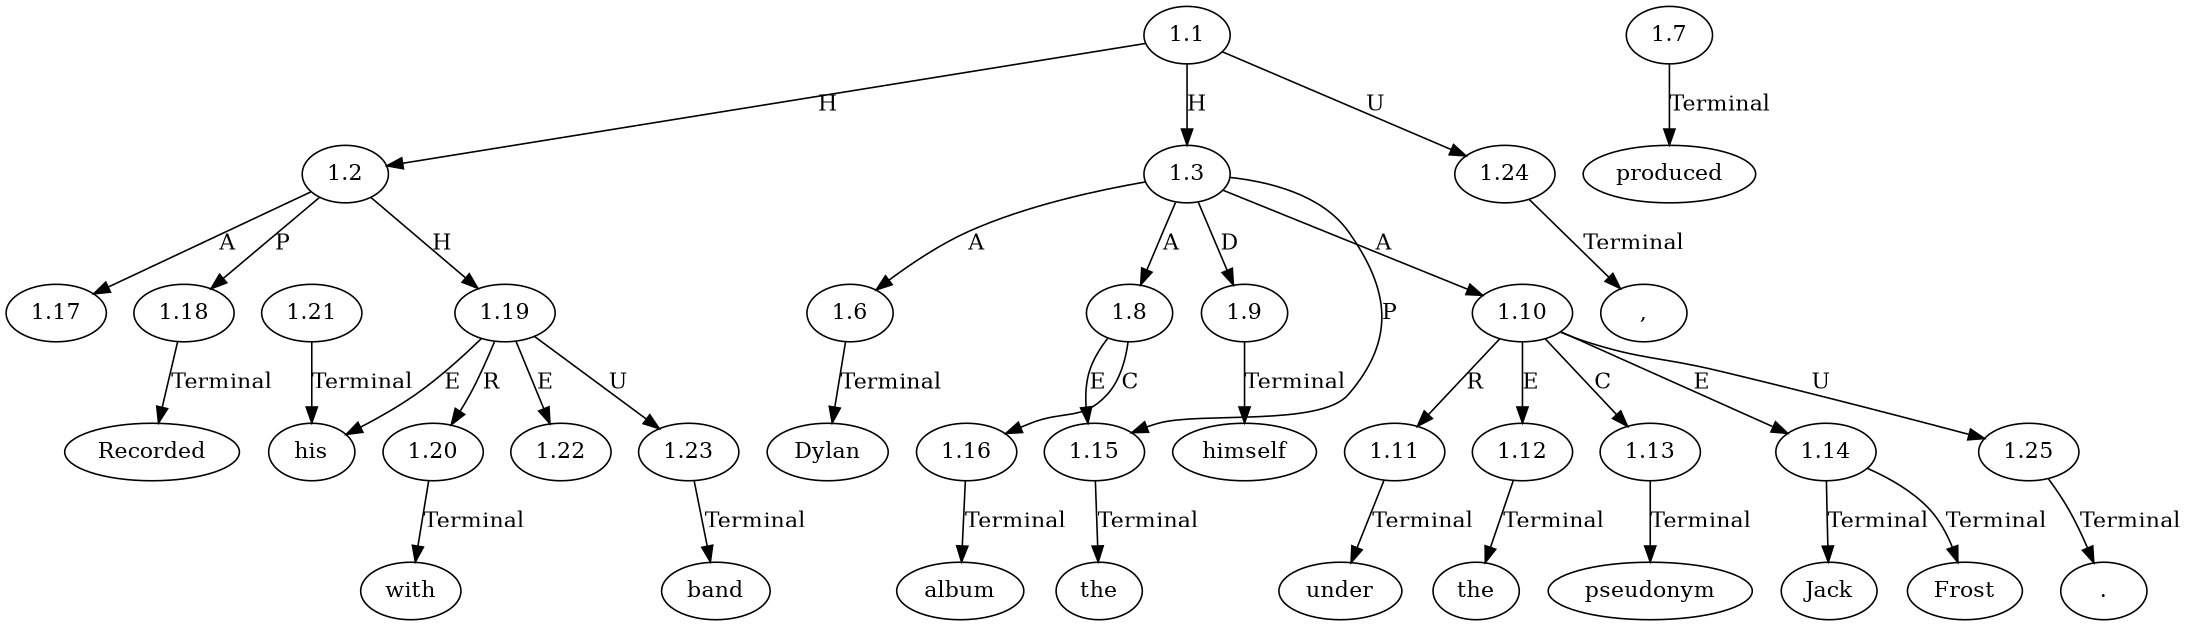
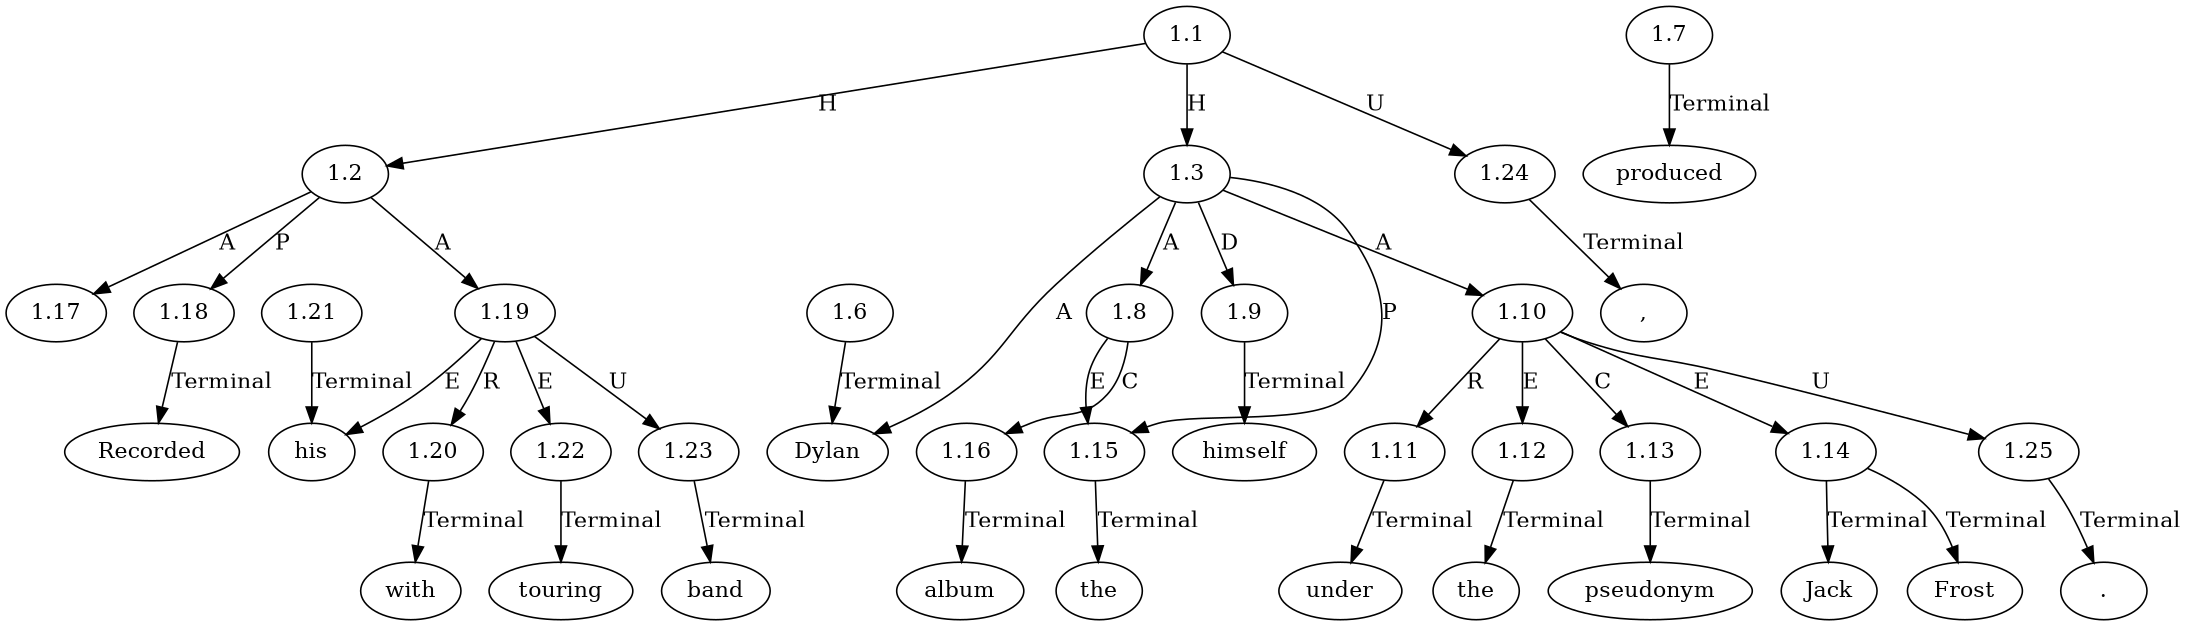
(1011, 215) -> (1026, 316)
(443, 244) -> (443, 244)
none -> (561, 591)
